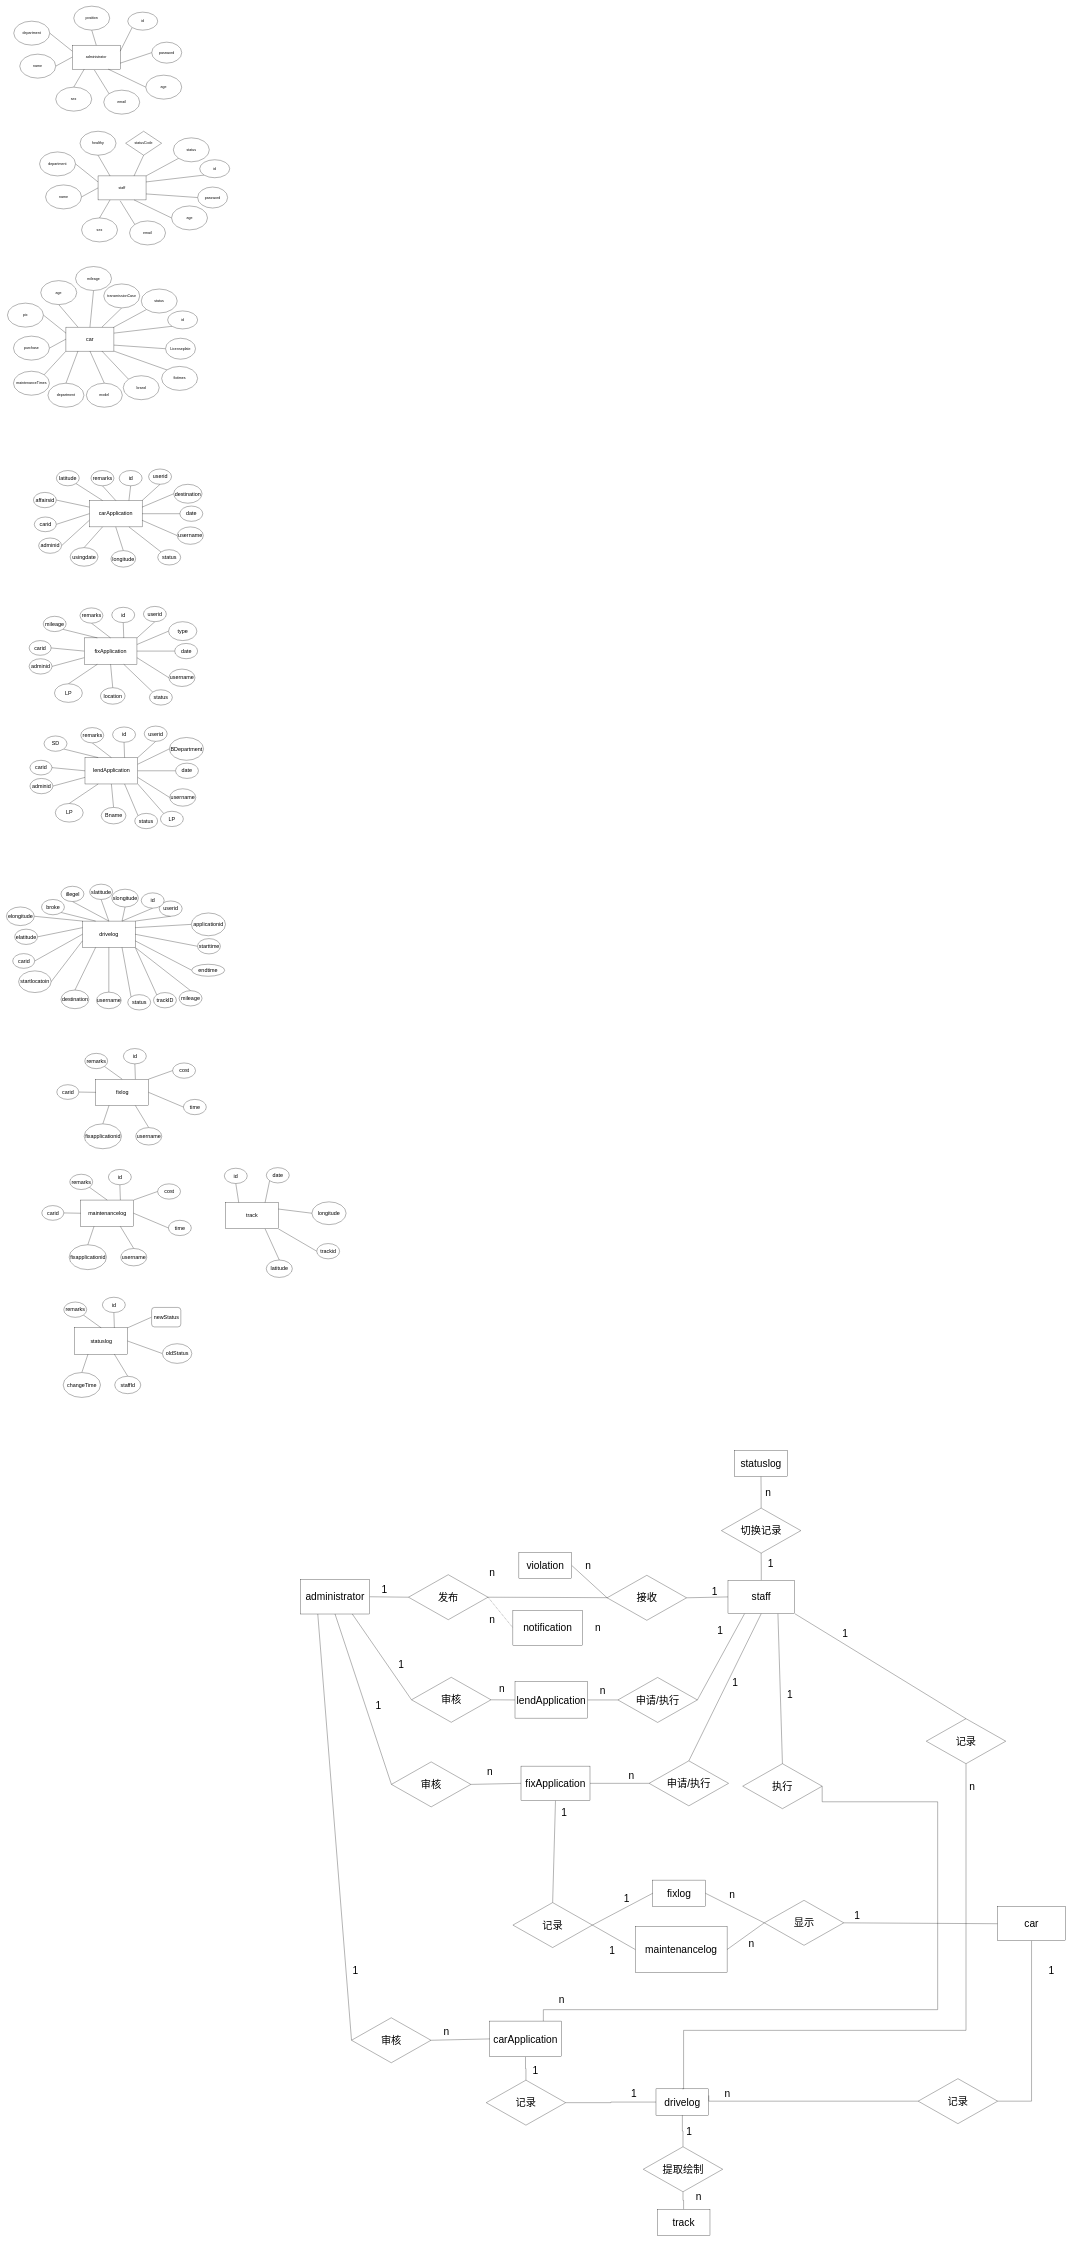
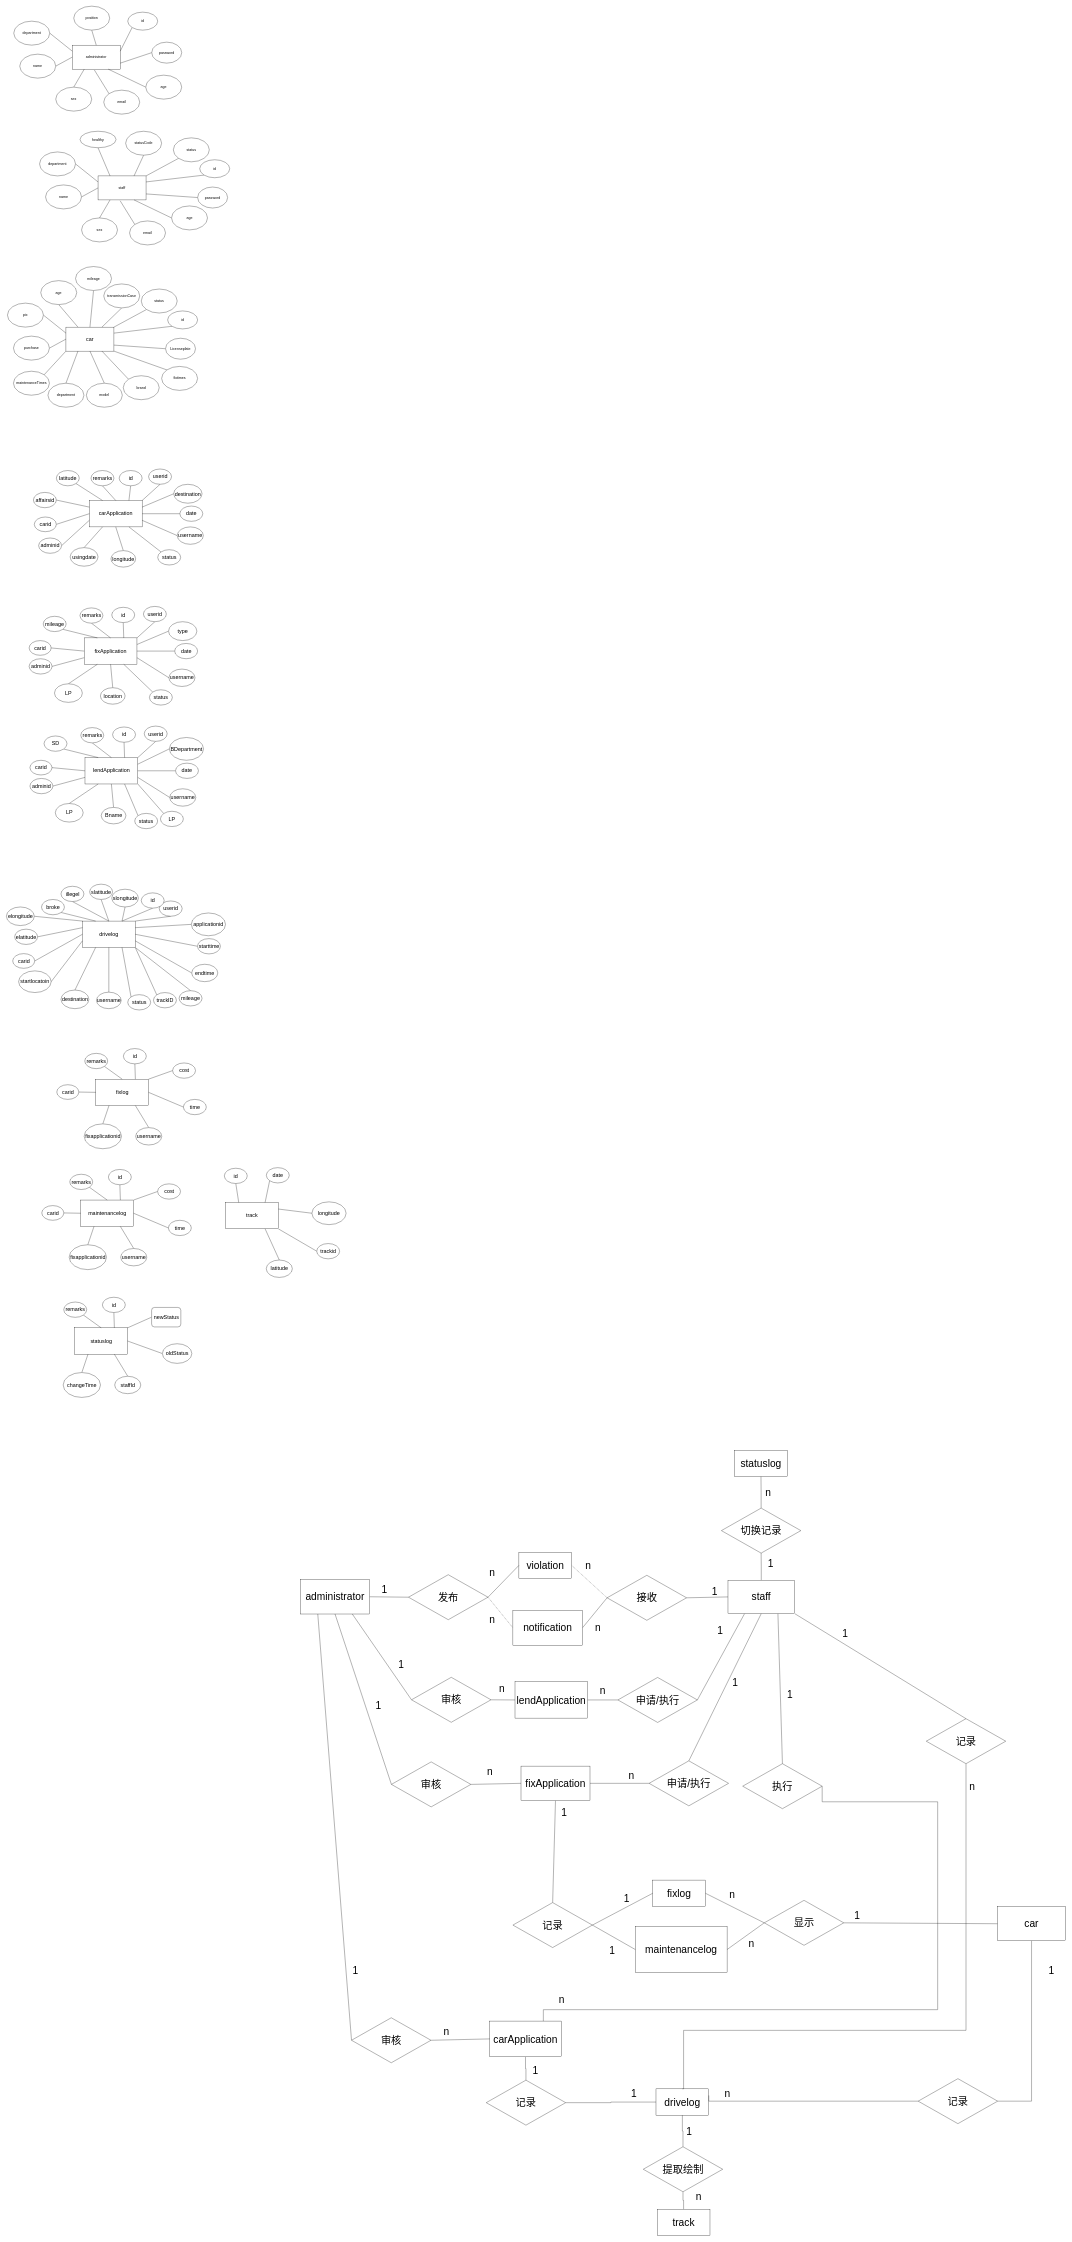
(98, 143) -> (98, 140)
(144, 143) -> (144, 143)
(208, 970) -> (205, 973)
(589, 1581) -> (589, 1581)
(546, 1598) -> (504, 1581)
none -> (594, 1614)
